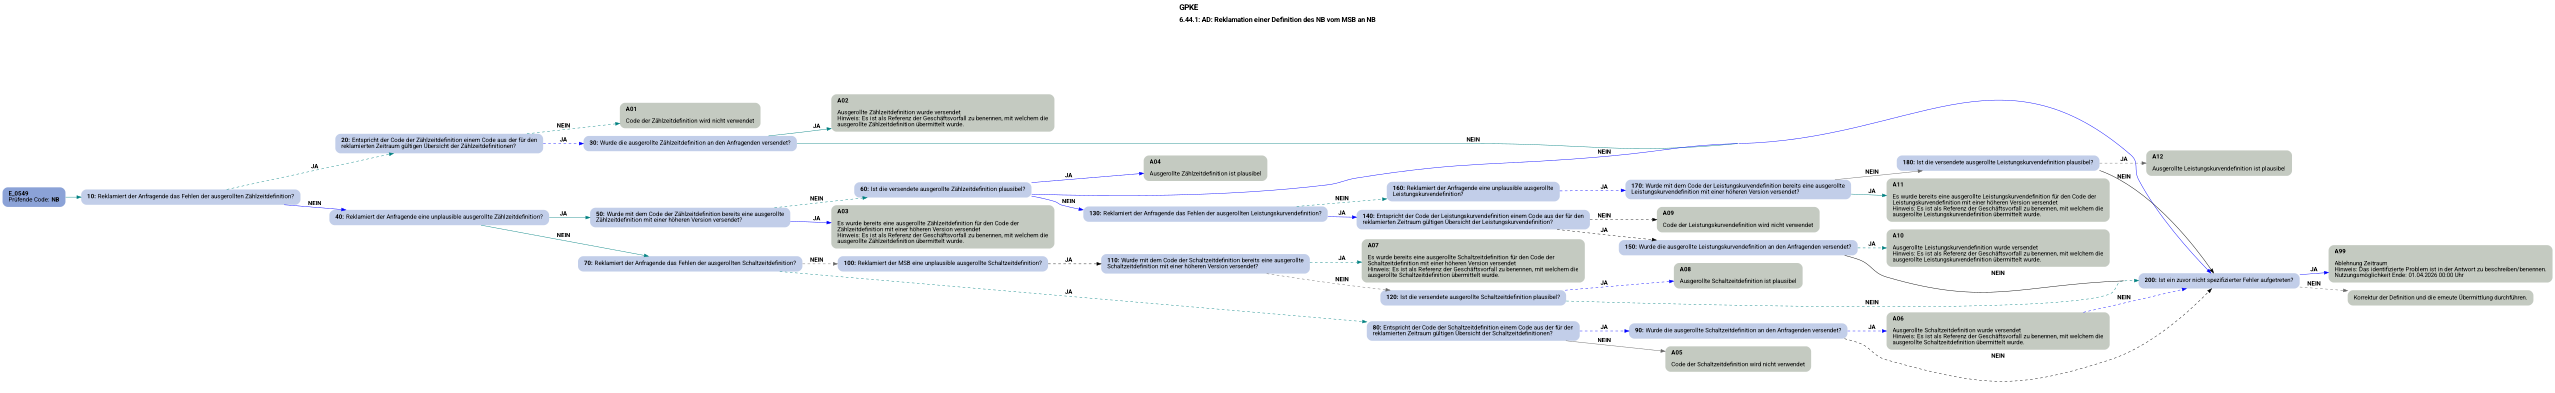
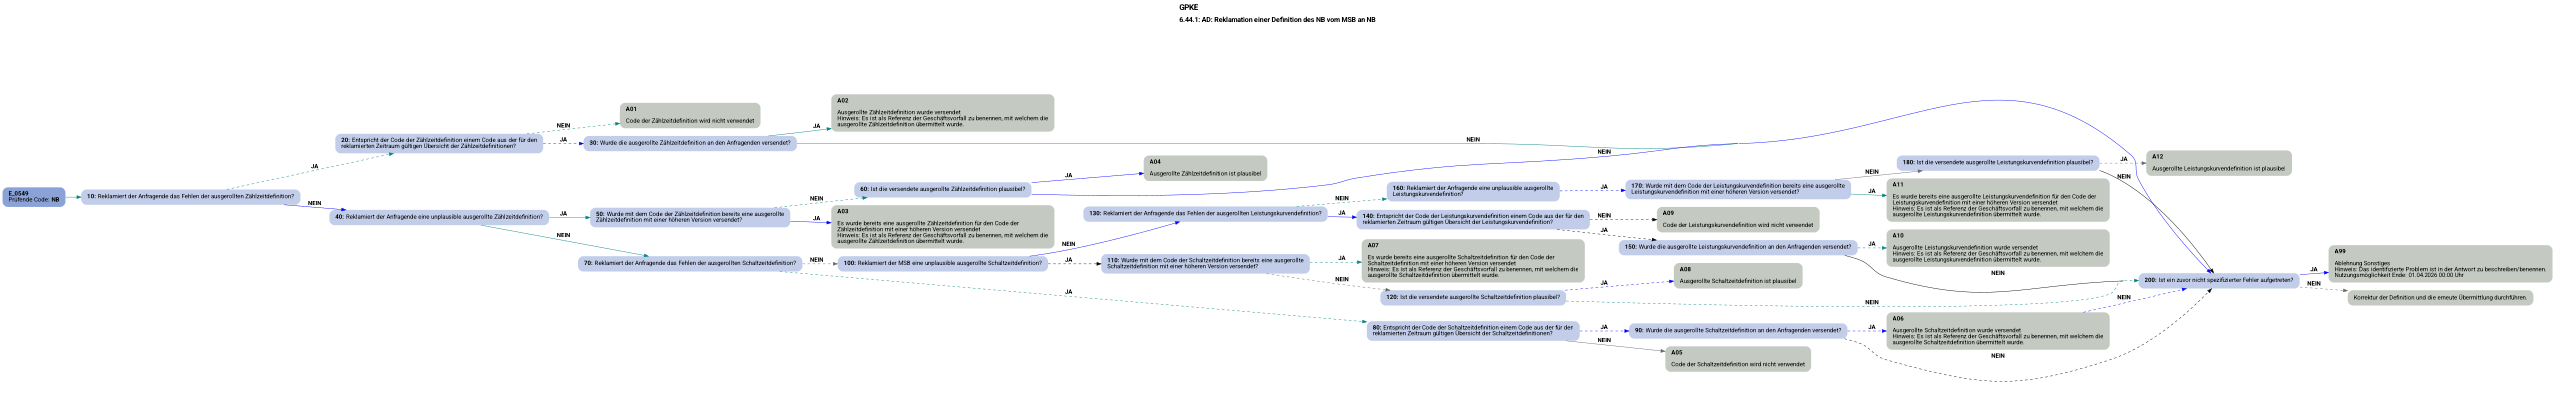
(1056, 202) -> (1103, 242)
(2361, 263) -> (2363, 263)
